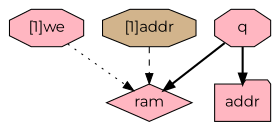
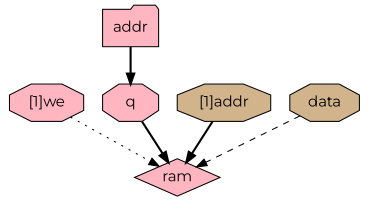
(149, 60) -> (202, 138)
(243, 60) -> (131, 60)
none -> (325, 103)
